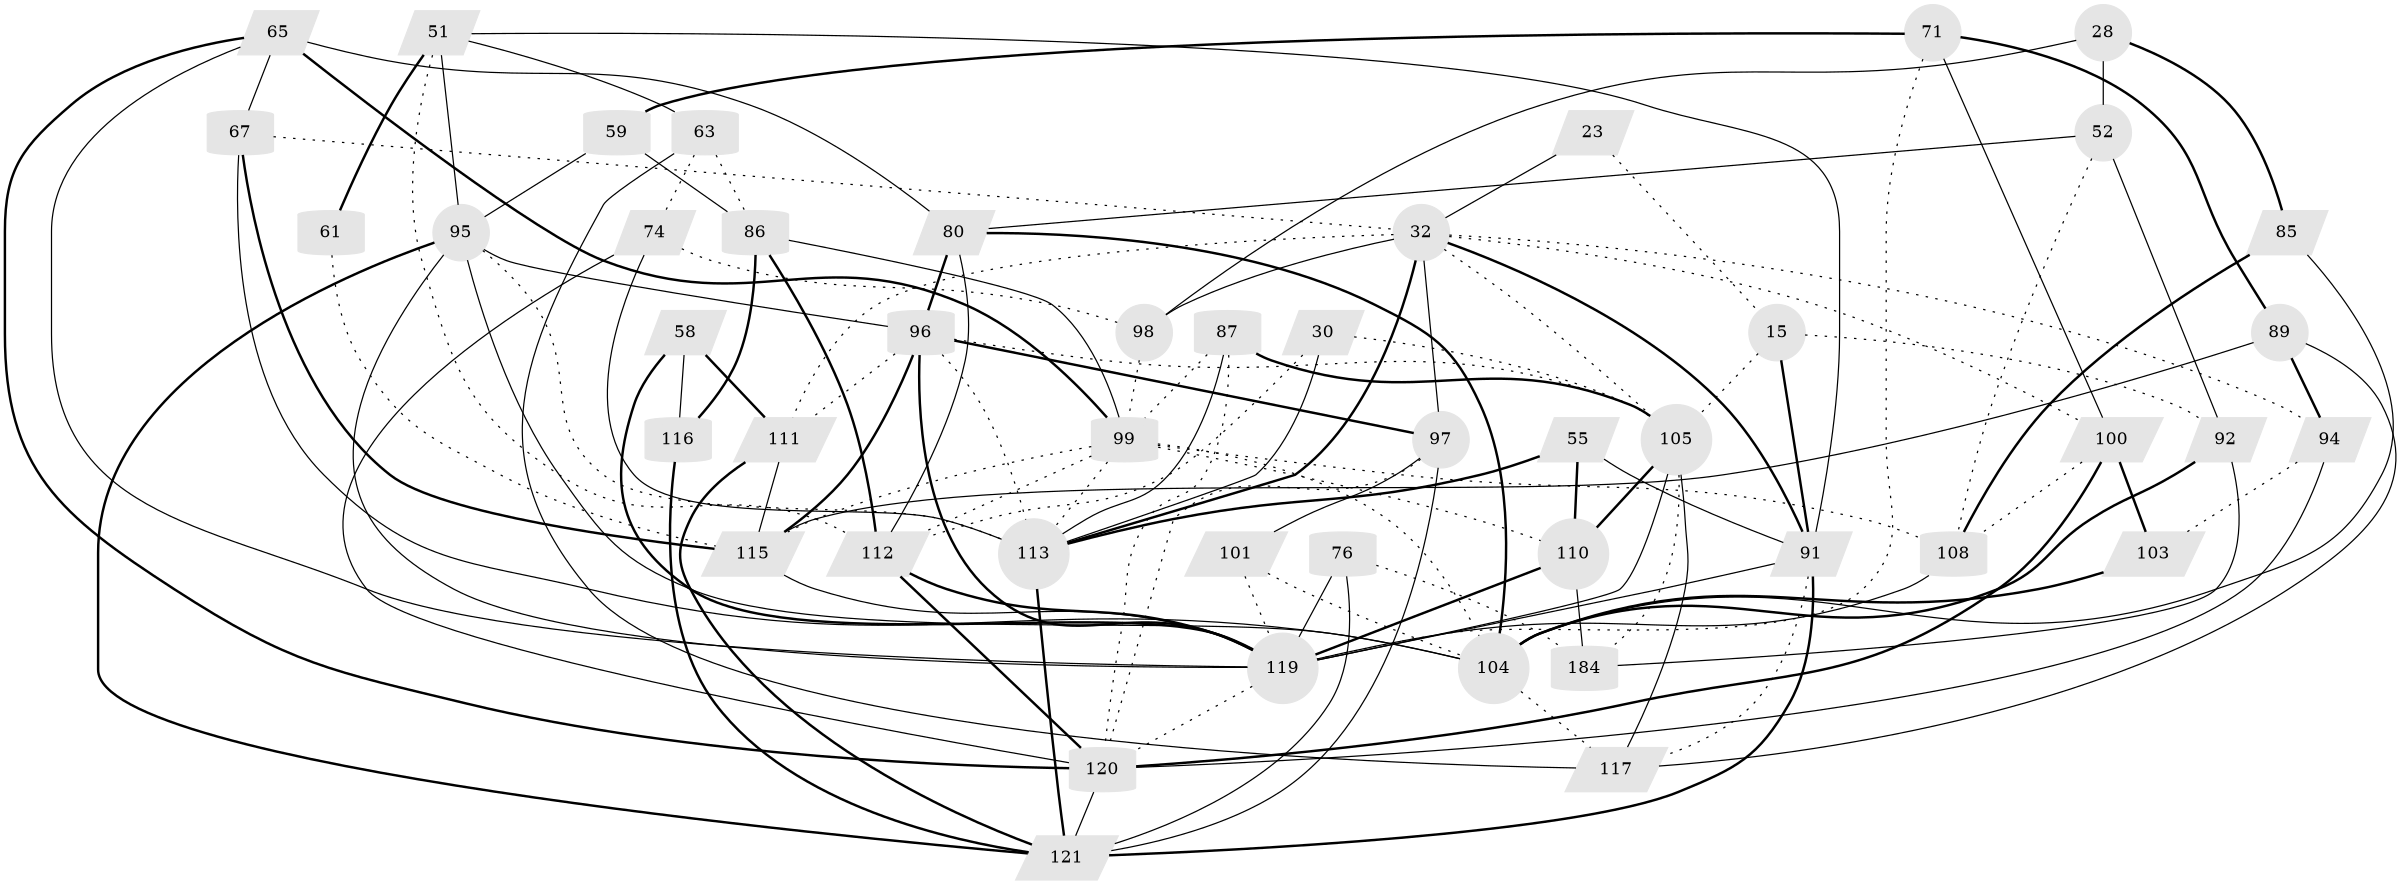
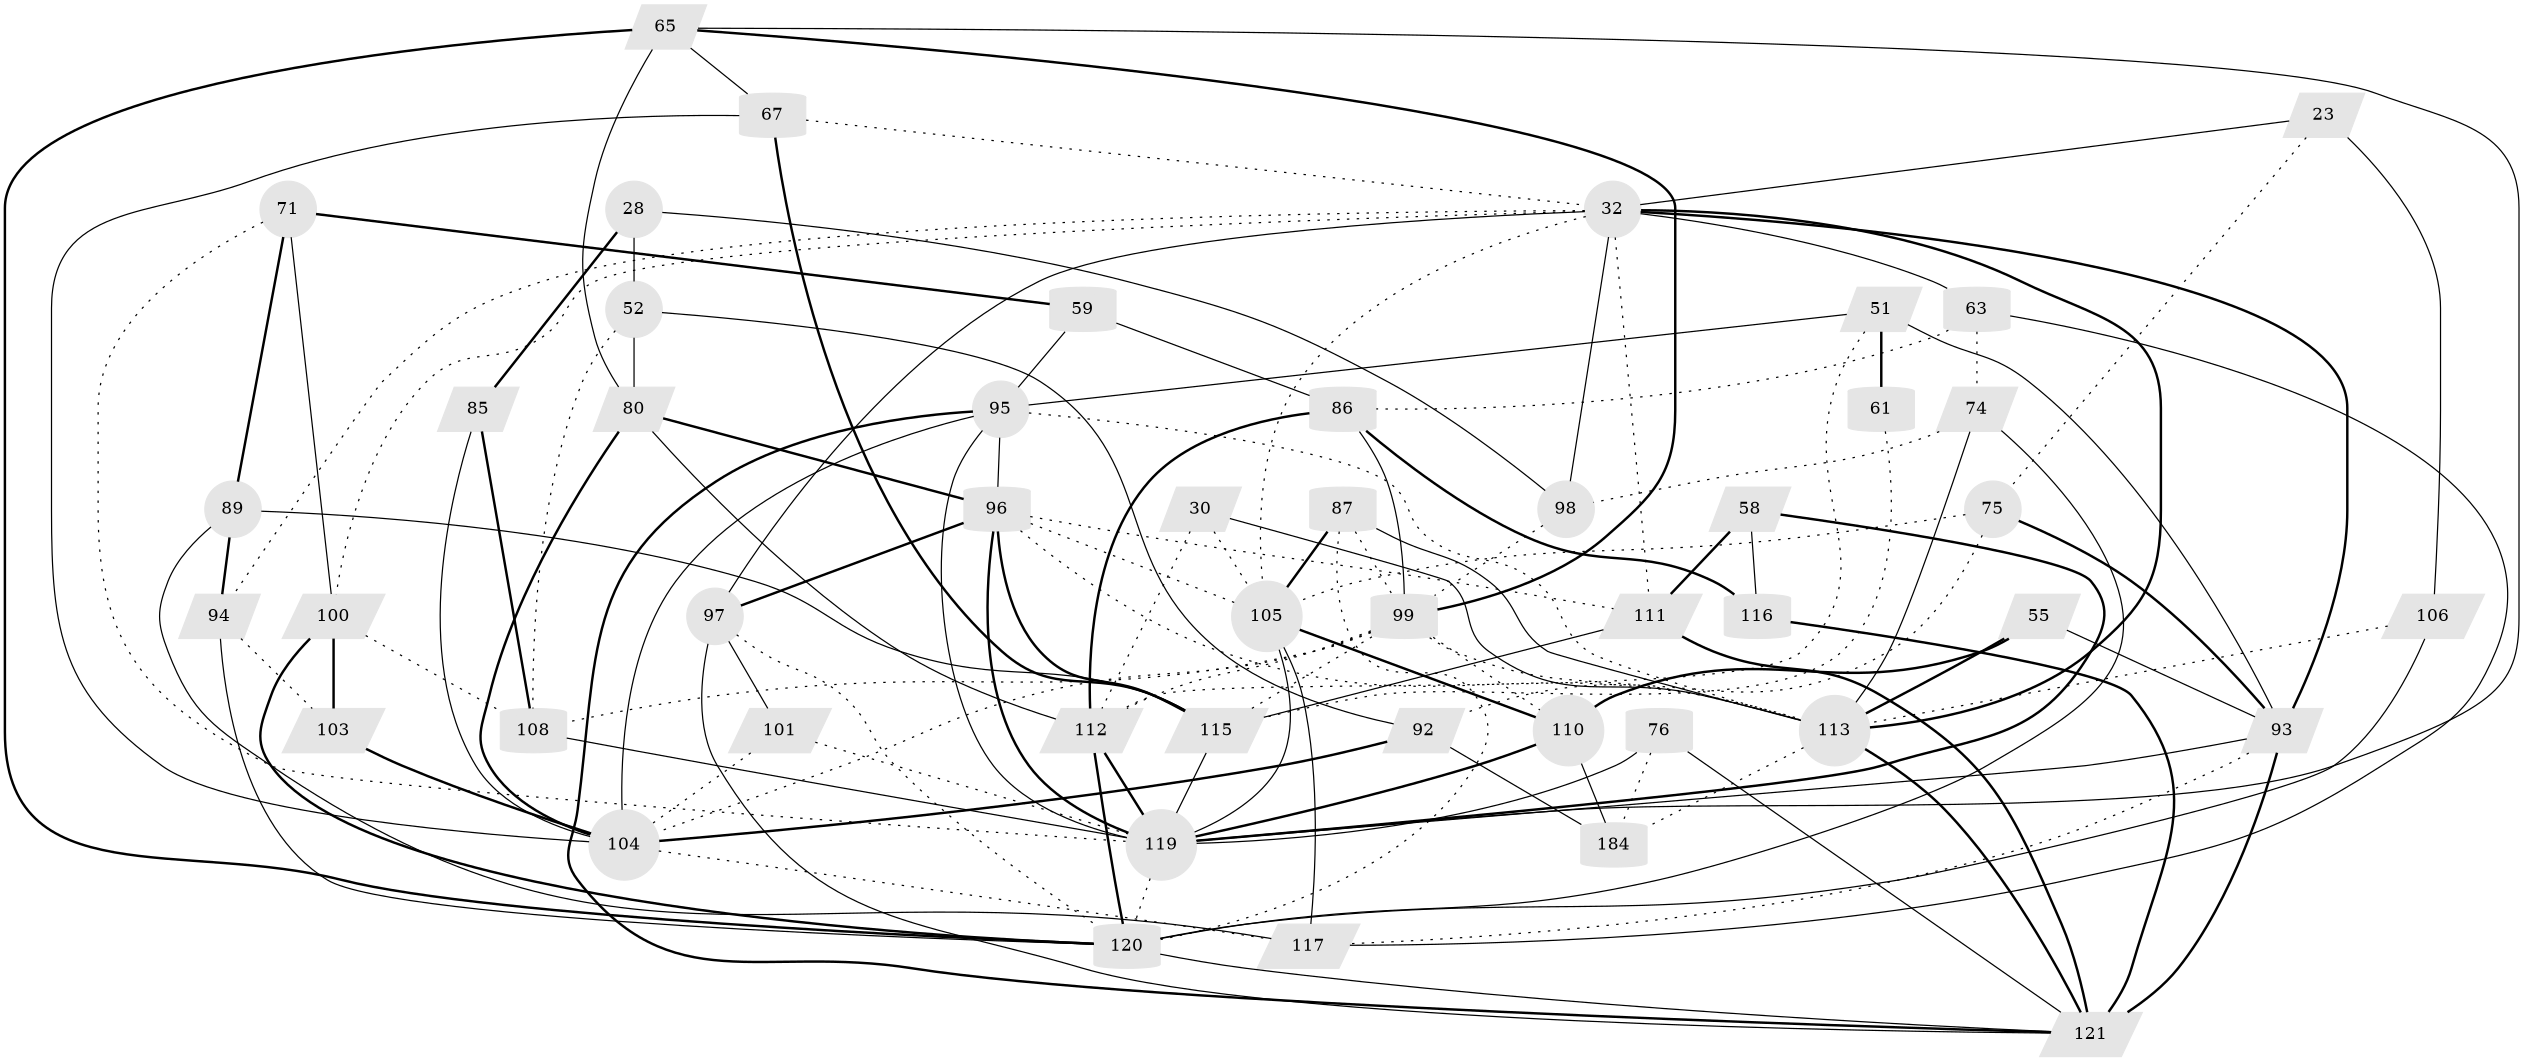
(553, 65) -> (1797, 241)
(1777, 333) -> (1993, 509)
(1811, 554) -> (2282, 731)
(1668, 570) -> (1741, 779)
none -> (2433, 616)
